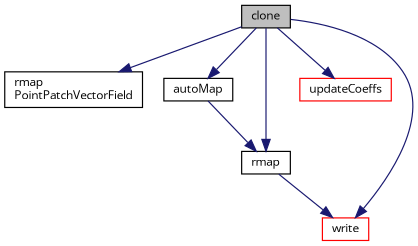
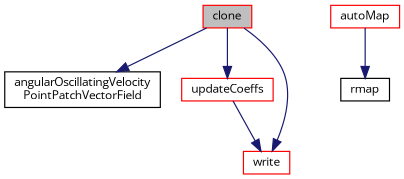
(266, 17) -> (227, 17)
(236, 49) -> none
(266, 84) -> none
(74, 90) -> (83, 90)
(198, 90) -> (365, 17)
(301, 192) -> (244, 121)
